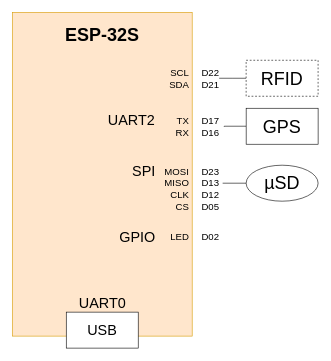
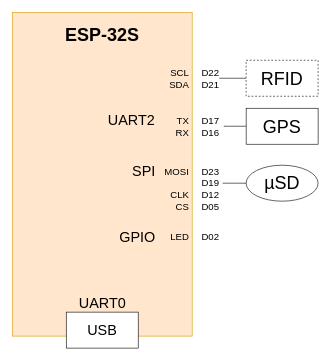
(174, 183) -> none
(211, 183) -> (211, 183)
